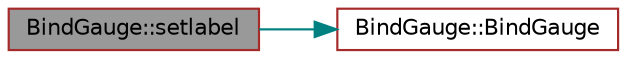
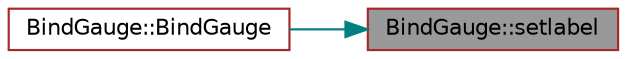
(287, 29) -> (317, 29)
